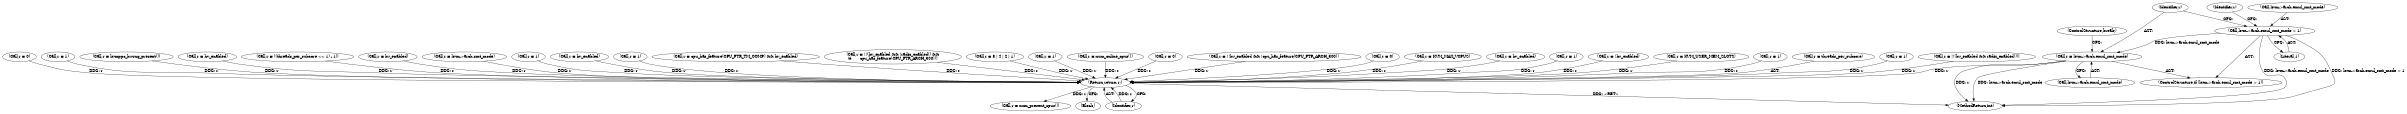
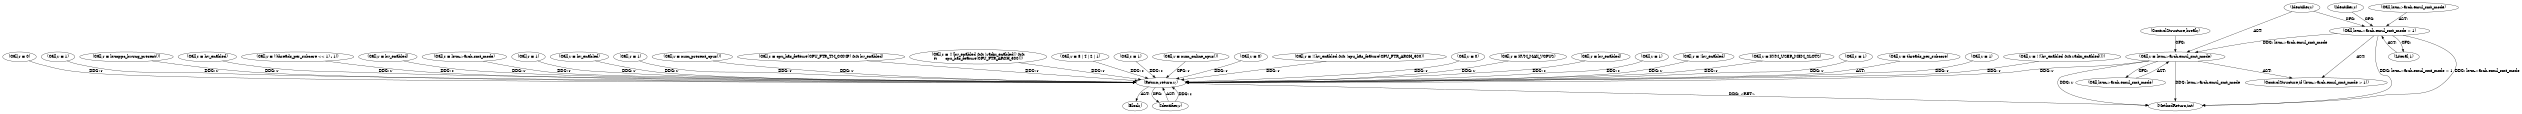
(1112, 71) -> (1183, 71)
(1069, 93) -> (891, 76)
(1094, 94) -> (1146, 94)
